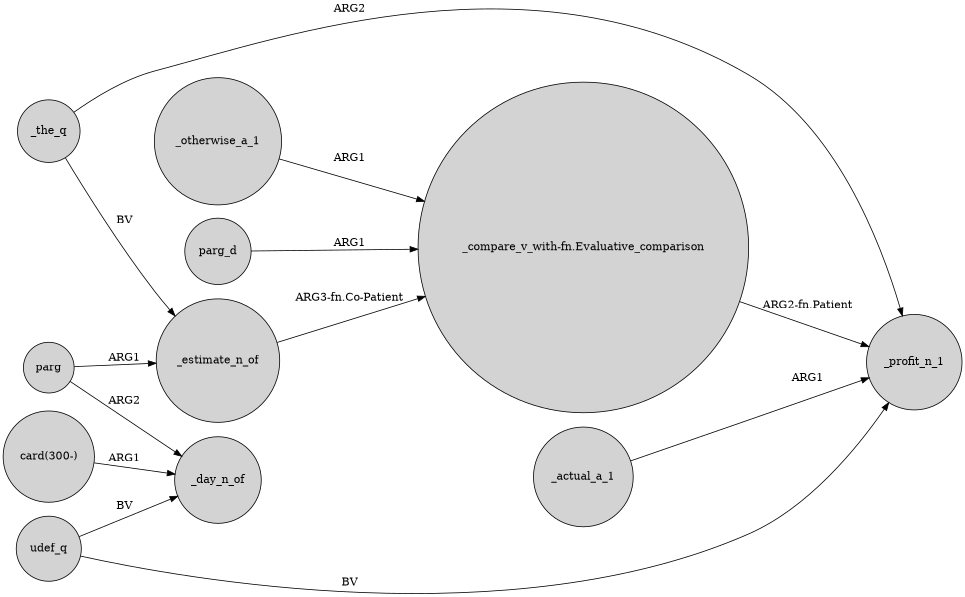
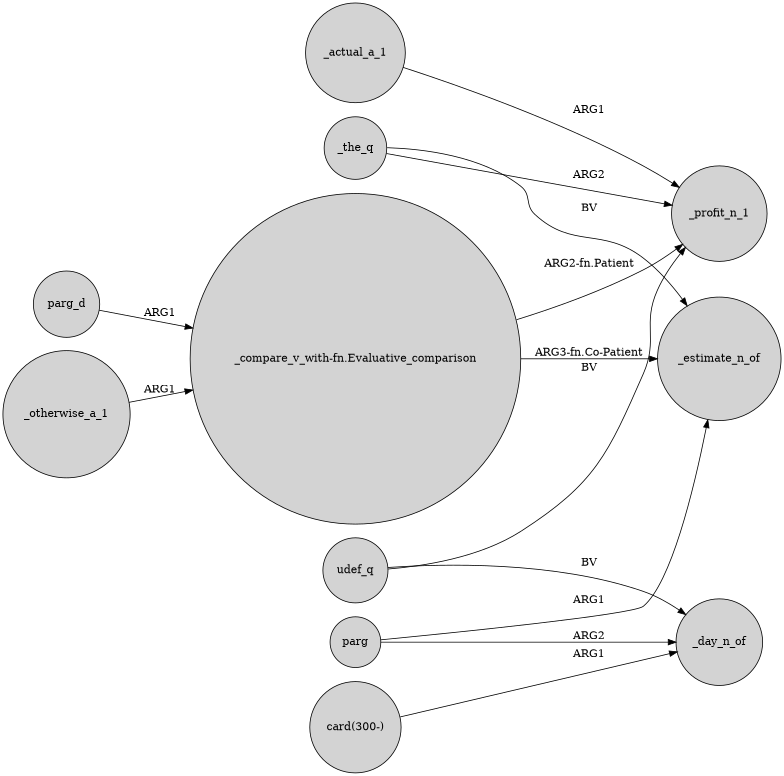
(347, 321) -> (585, 359)
